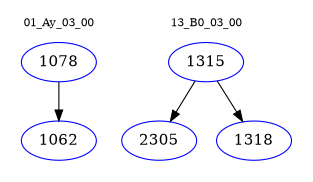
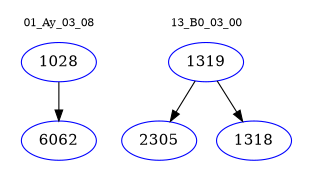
(59, 23) -> (59, 23)
(59, 62) -> (59, 62)
(206, 62) -> (206, 62)
(59, 141) -> (59, 141)
